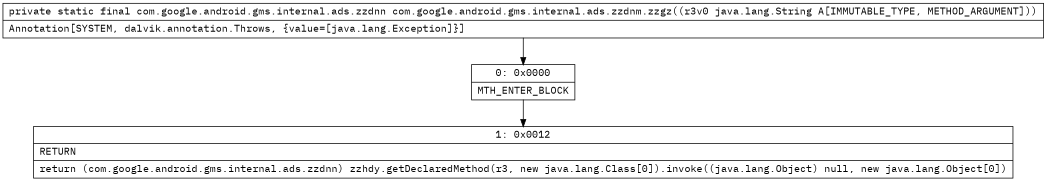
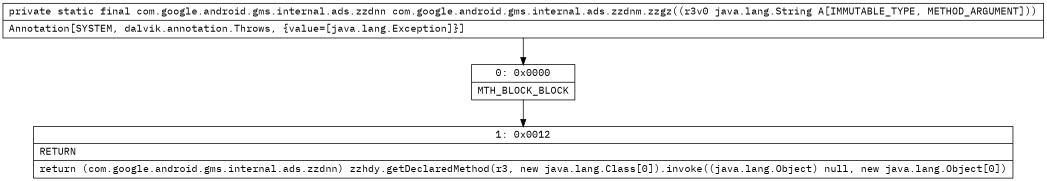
(523, 91) -> (523, 91)
